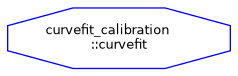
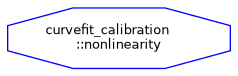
(119, 38) -> (119, 38)
